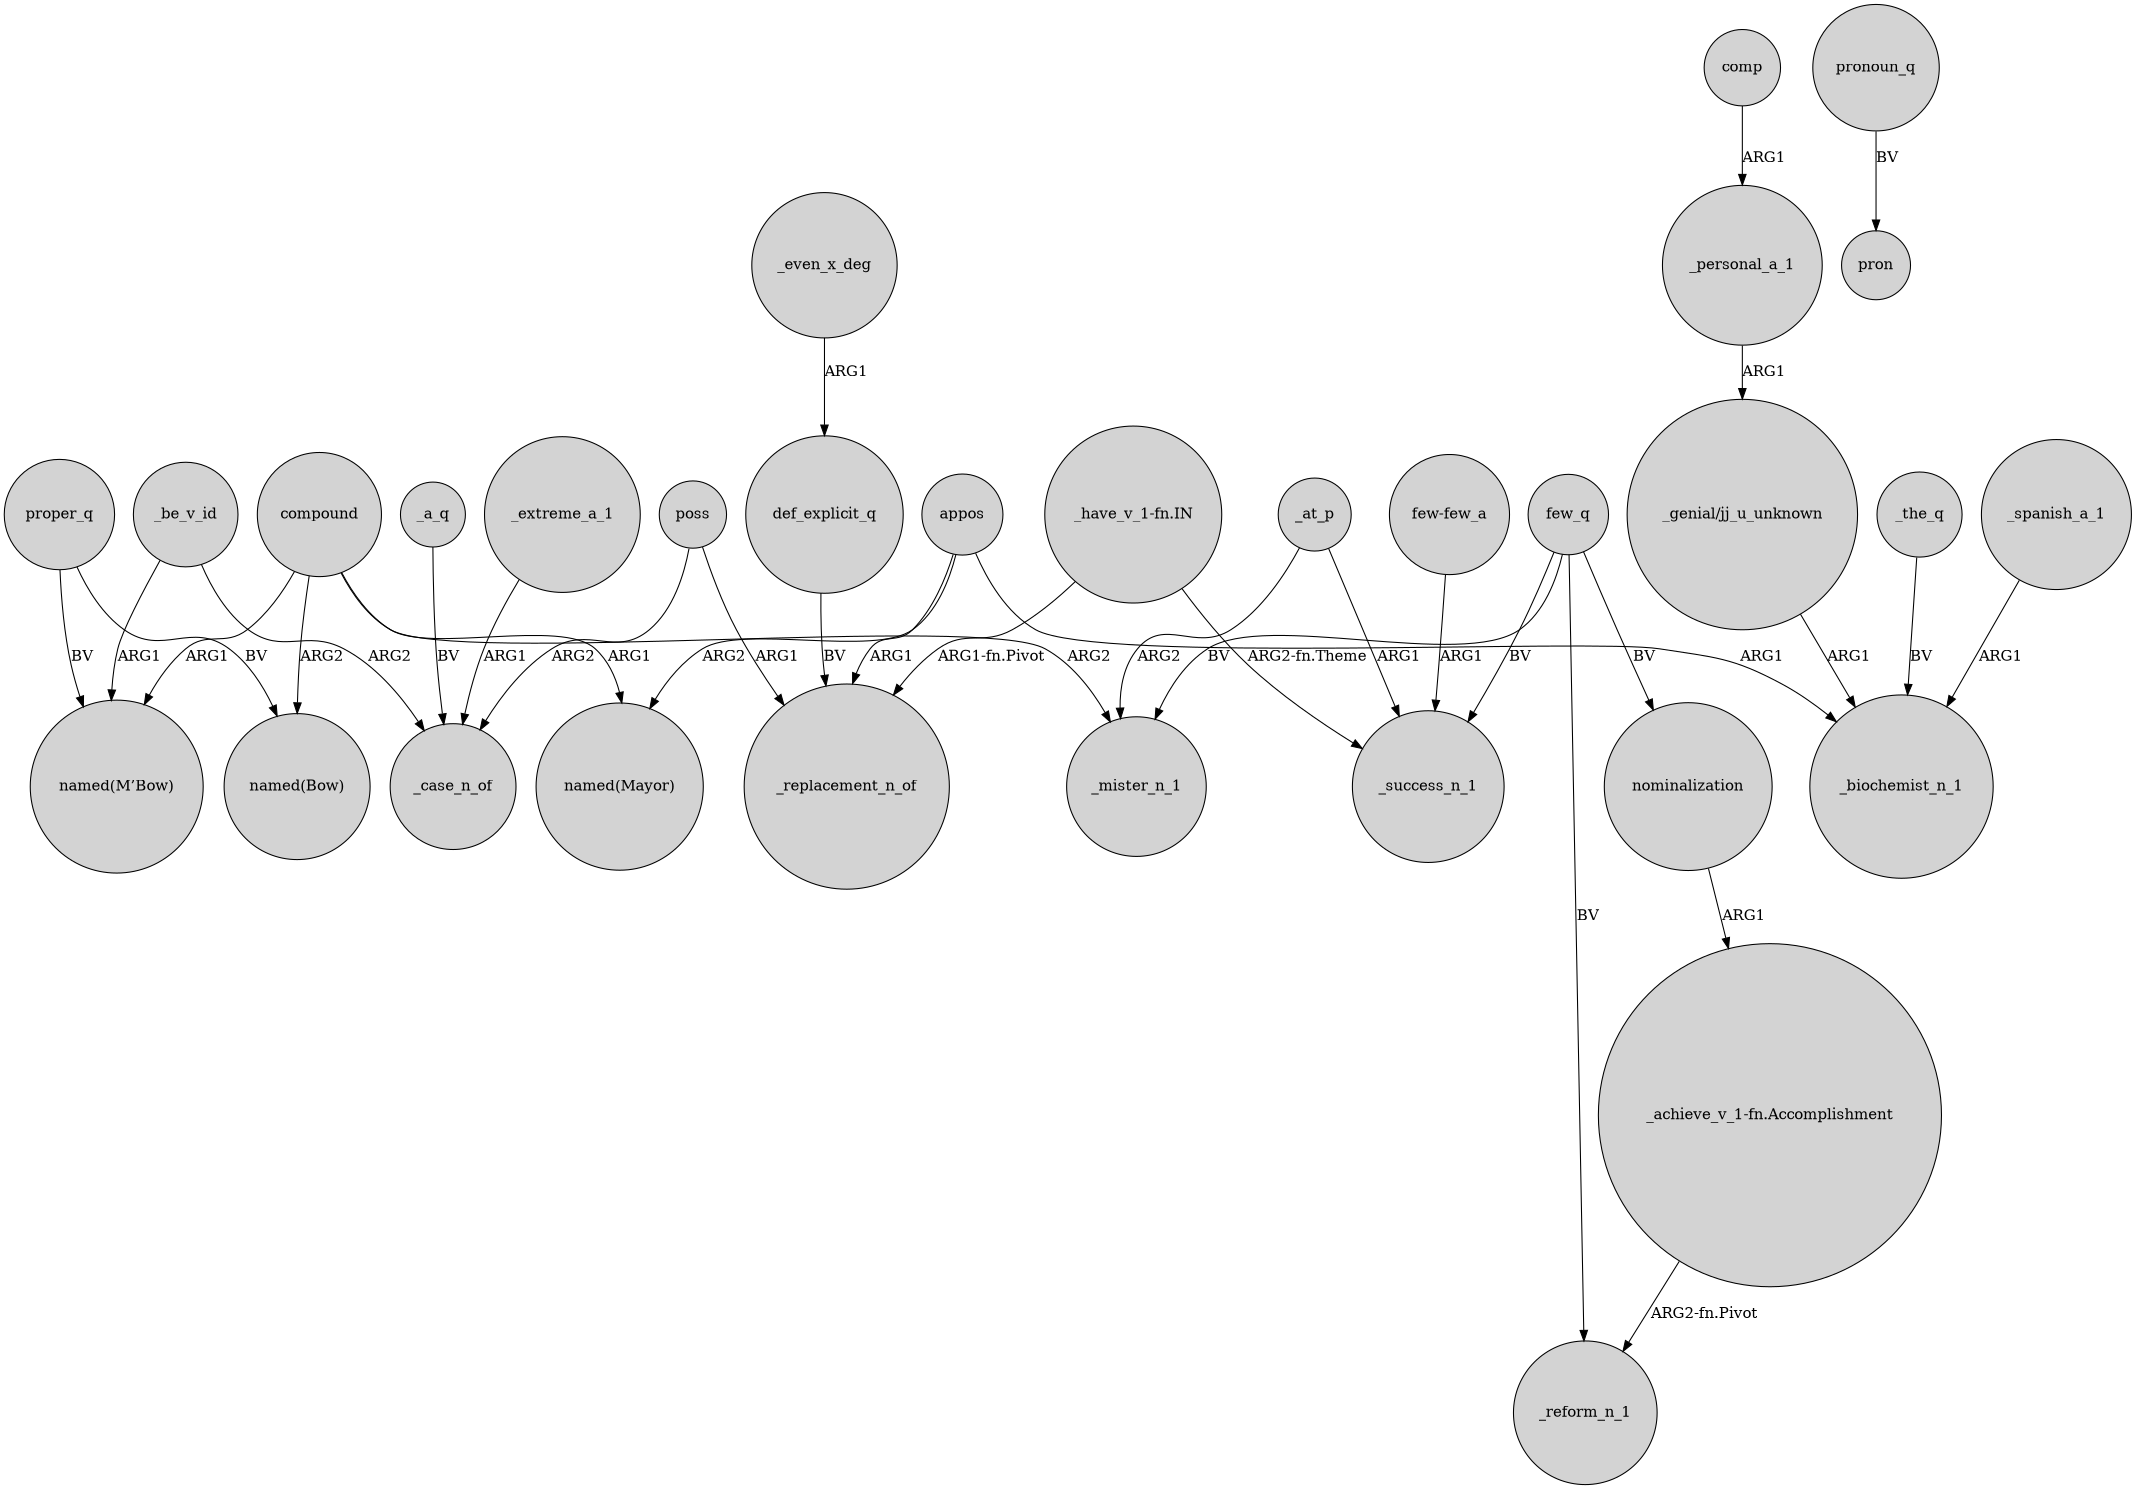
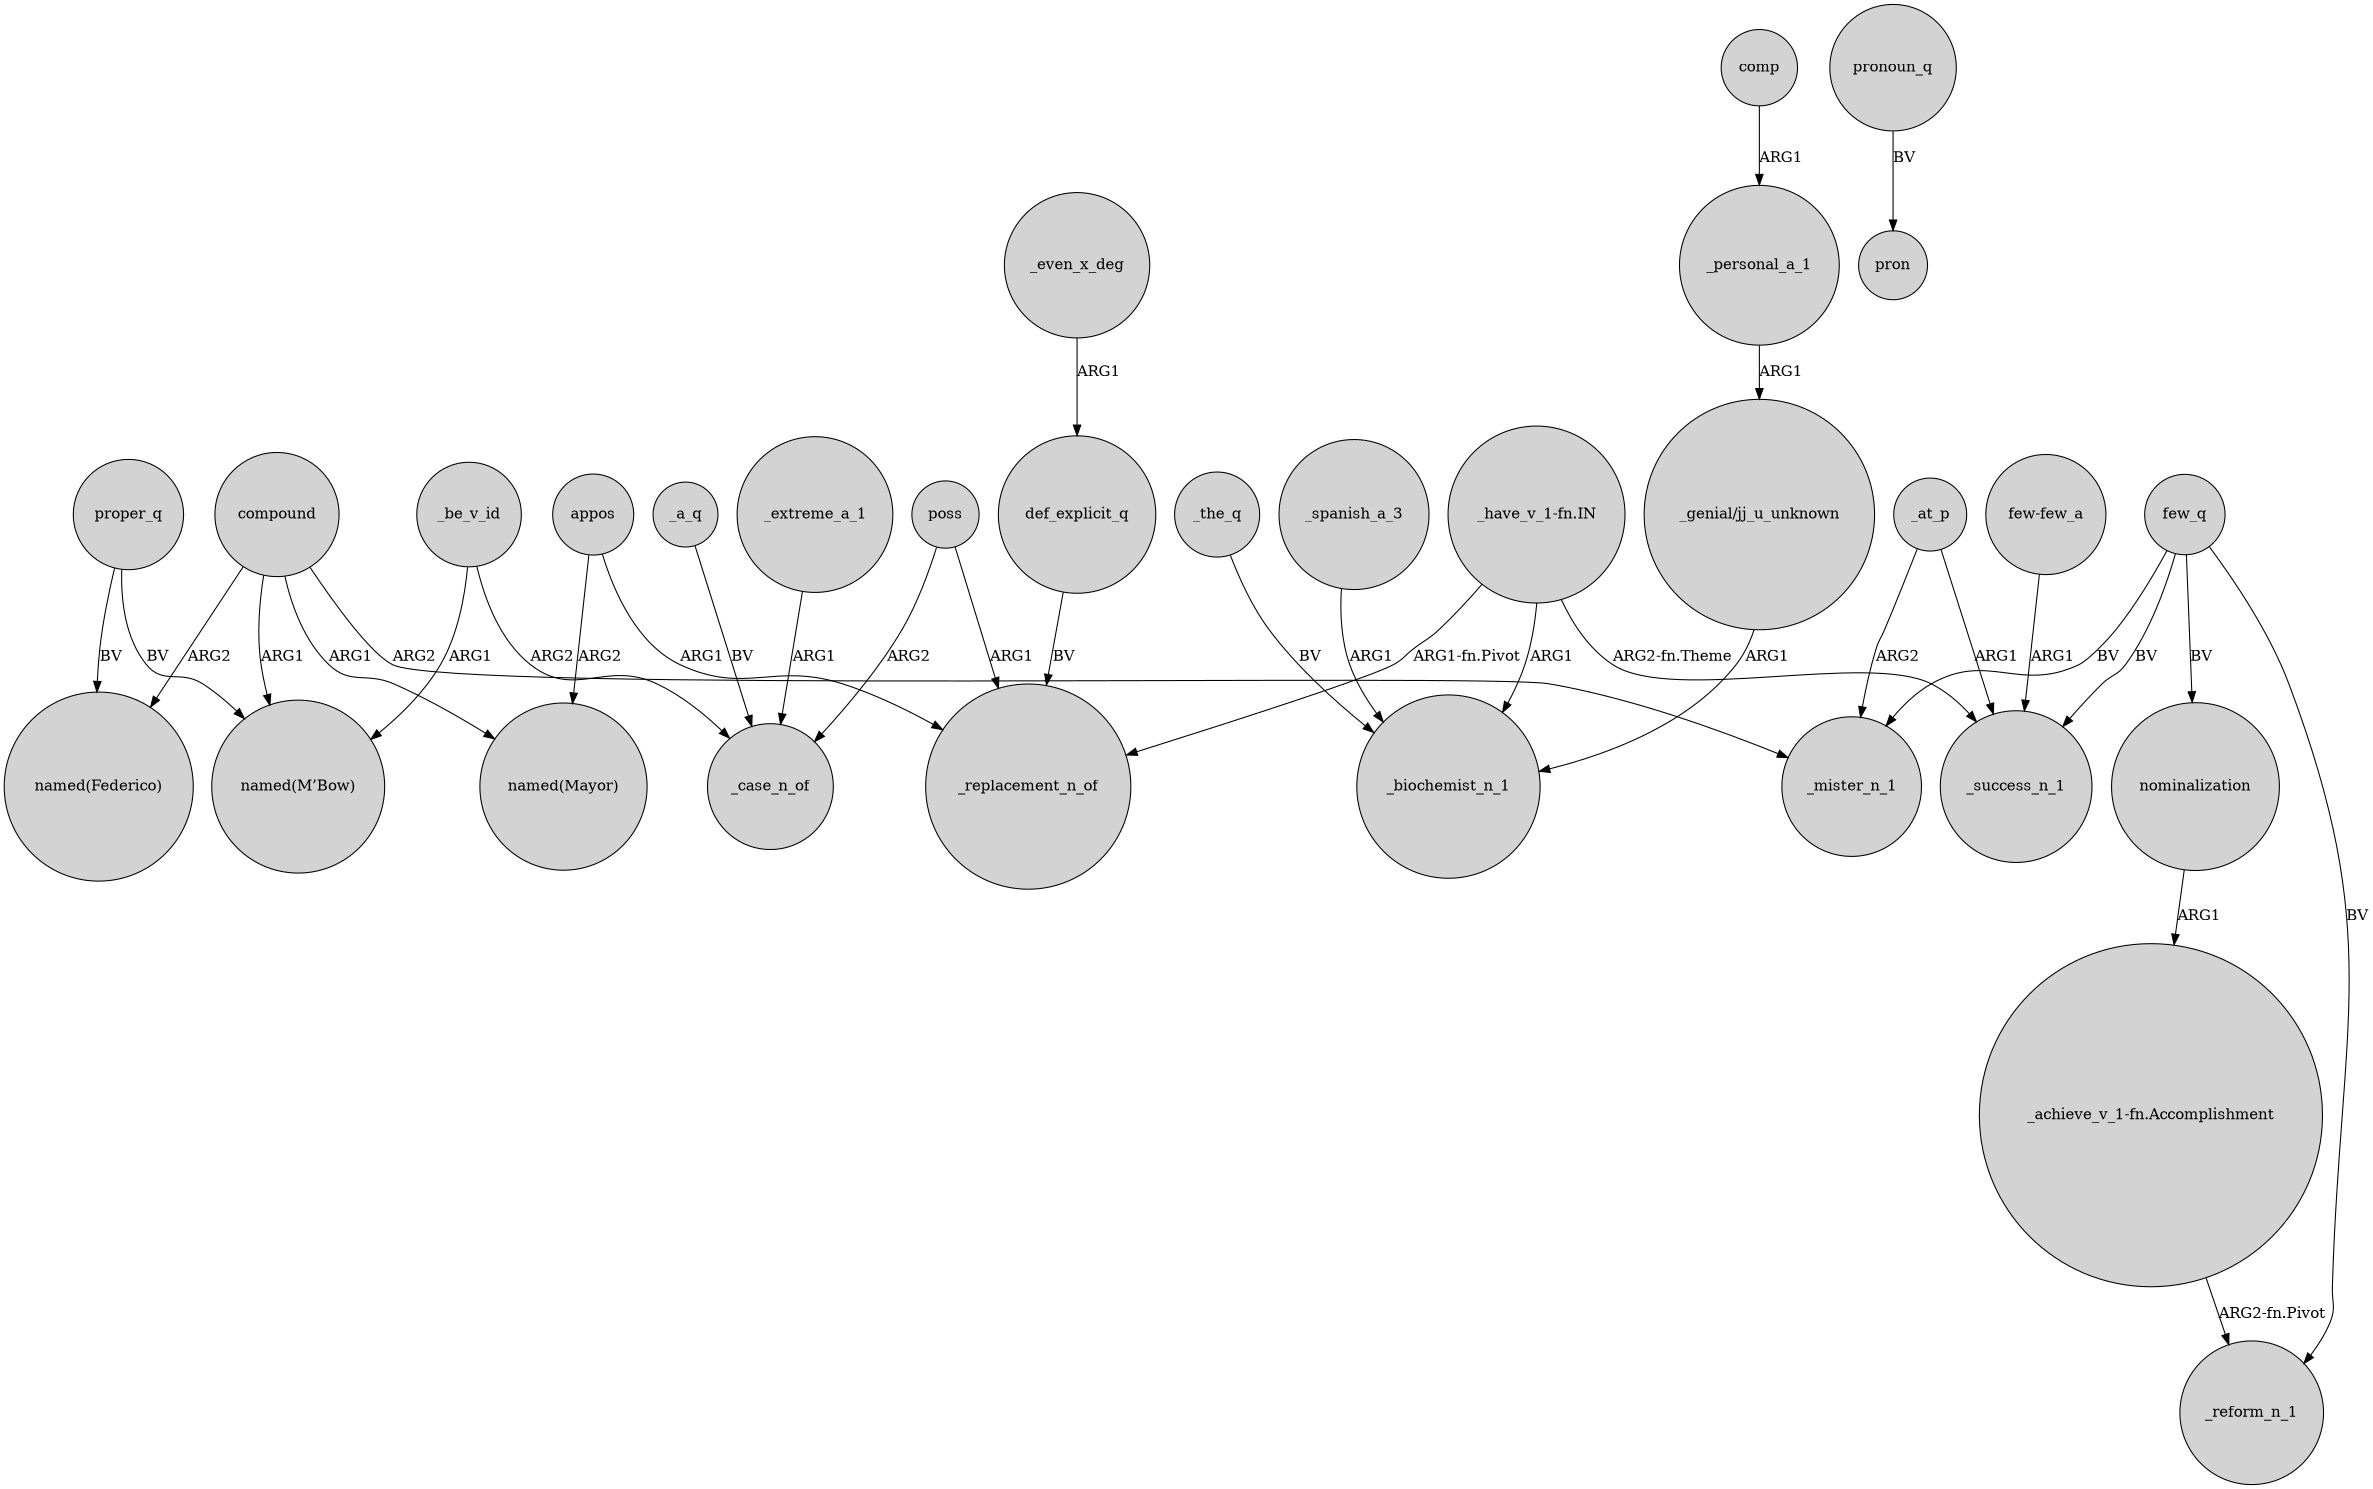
(2056, 515) -> (1354, 515)
(1344, 648) -> (1528, 655)
(297, 787) -> (99, 787)
